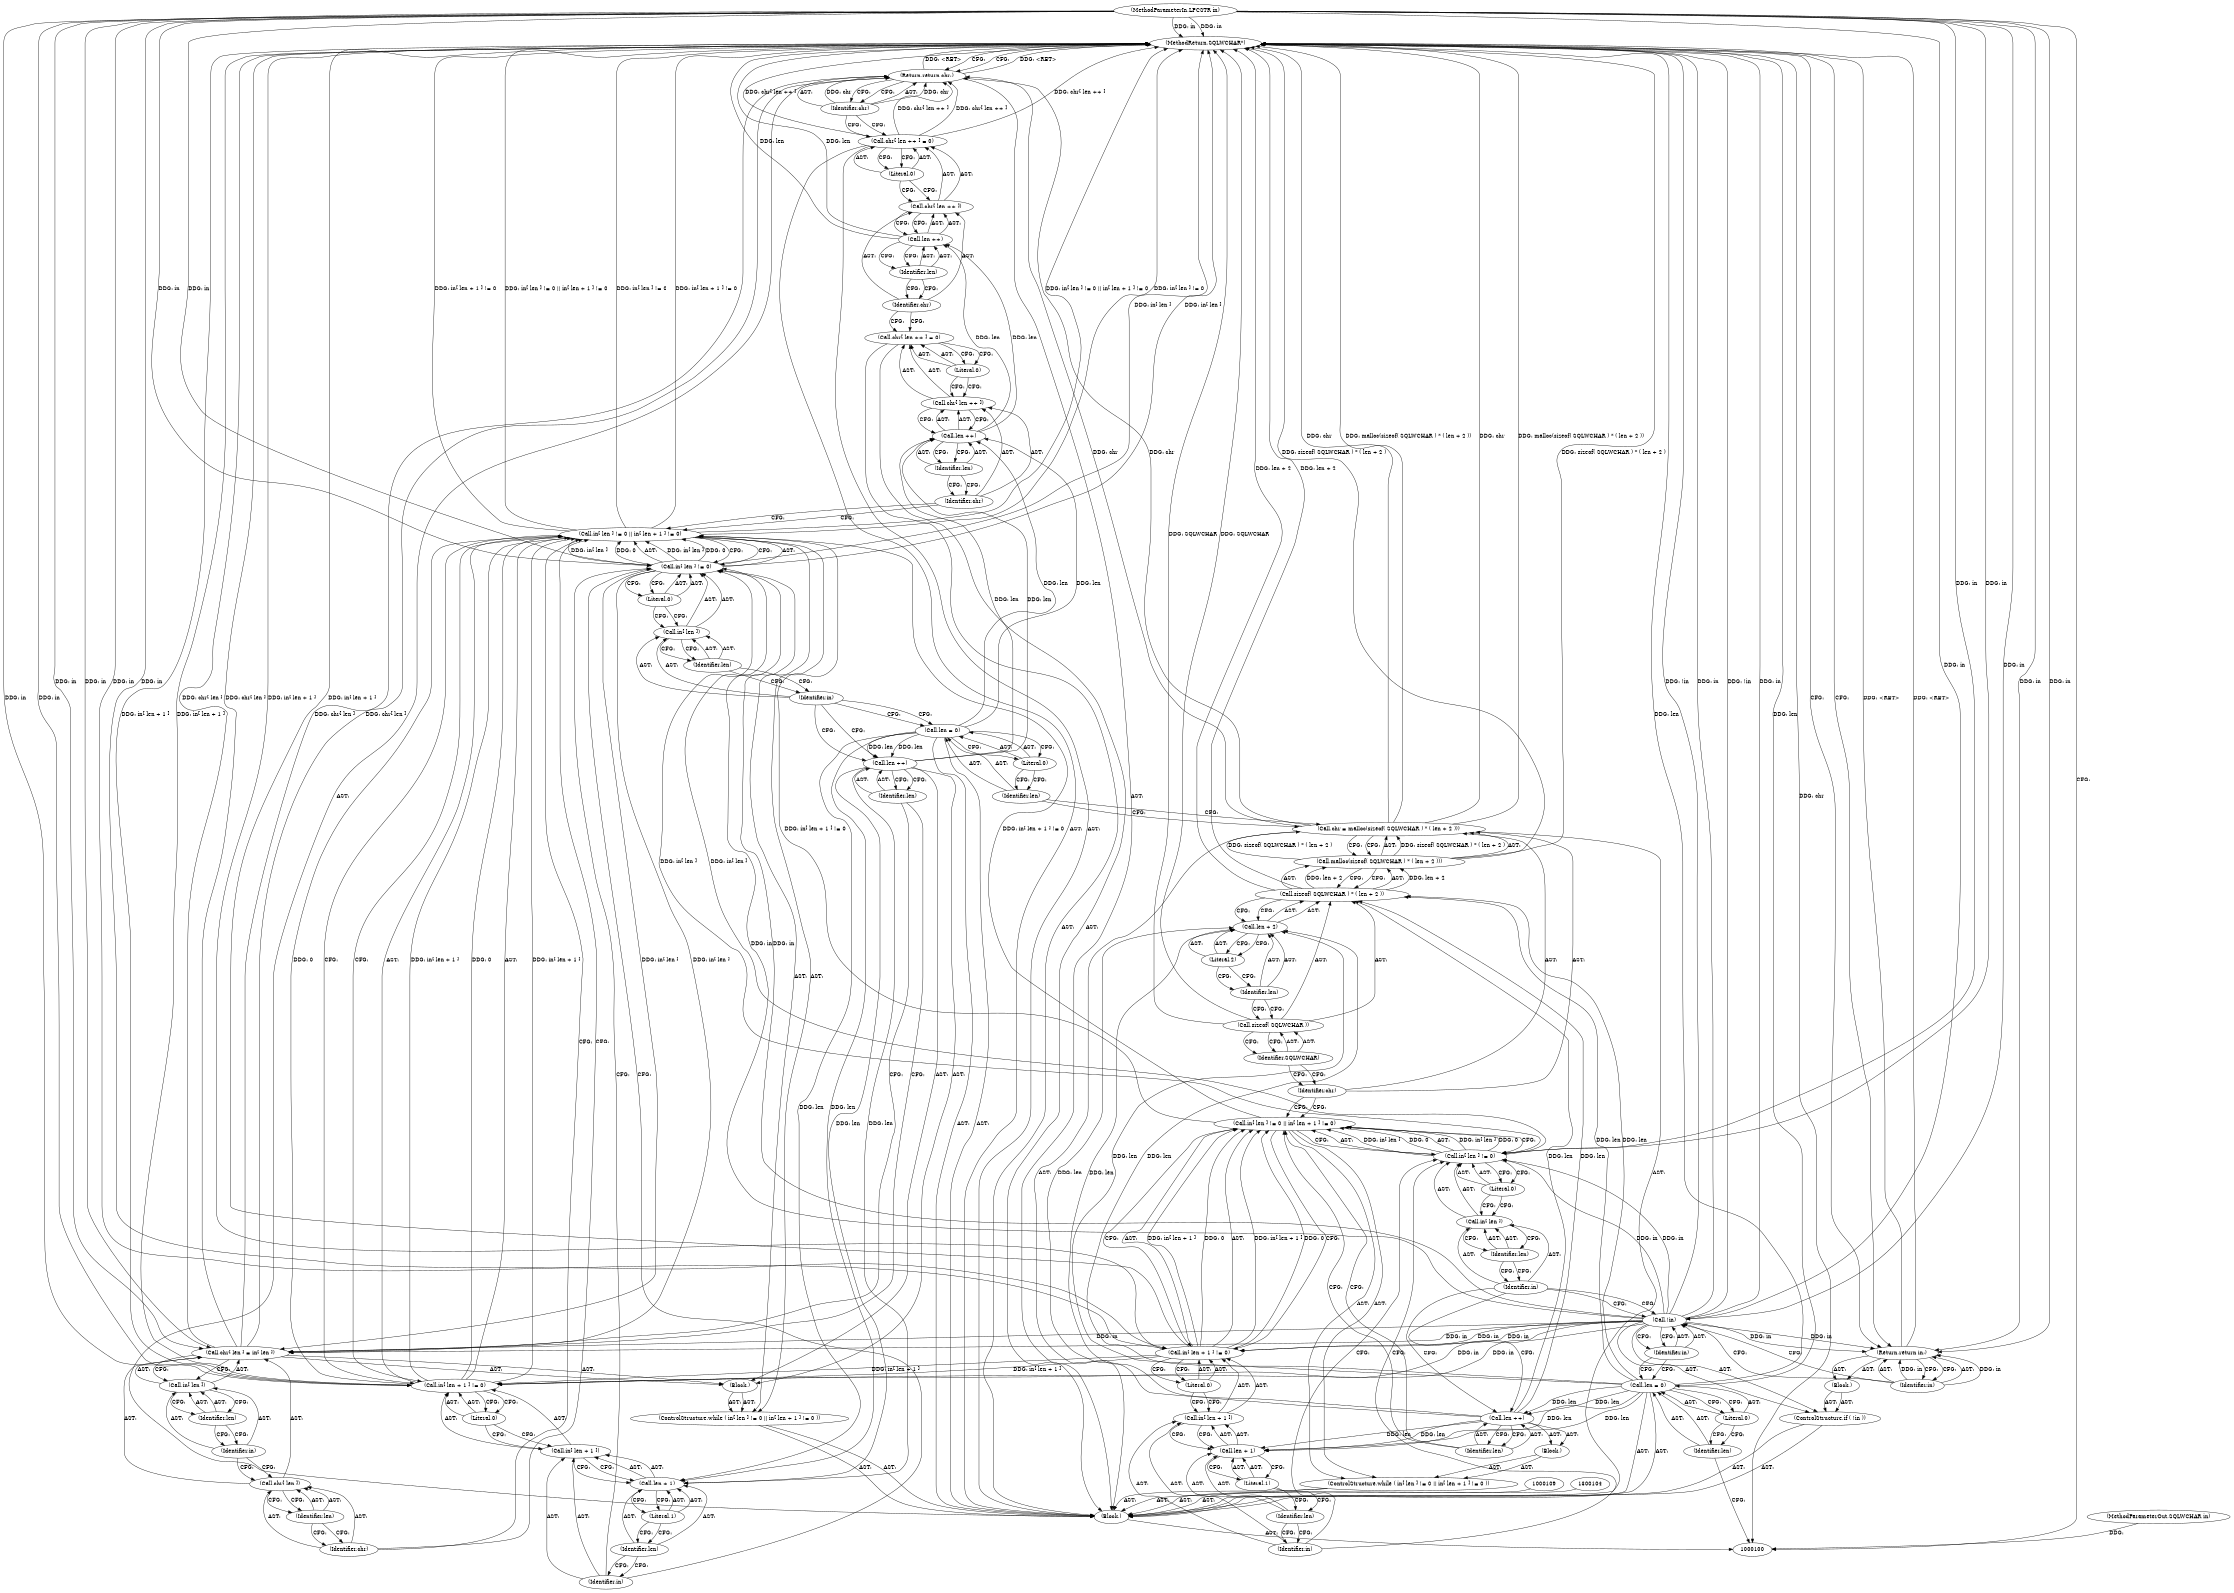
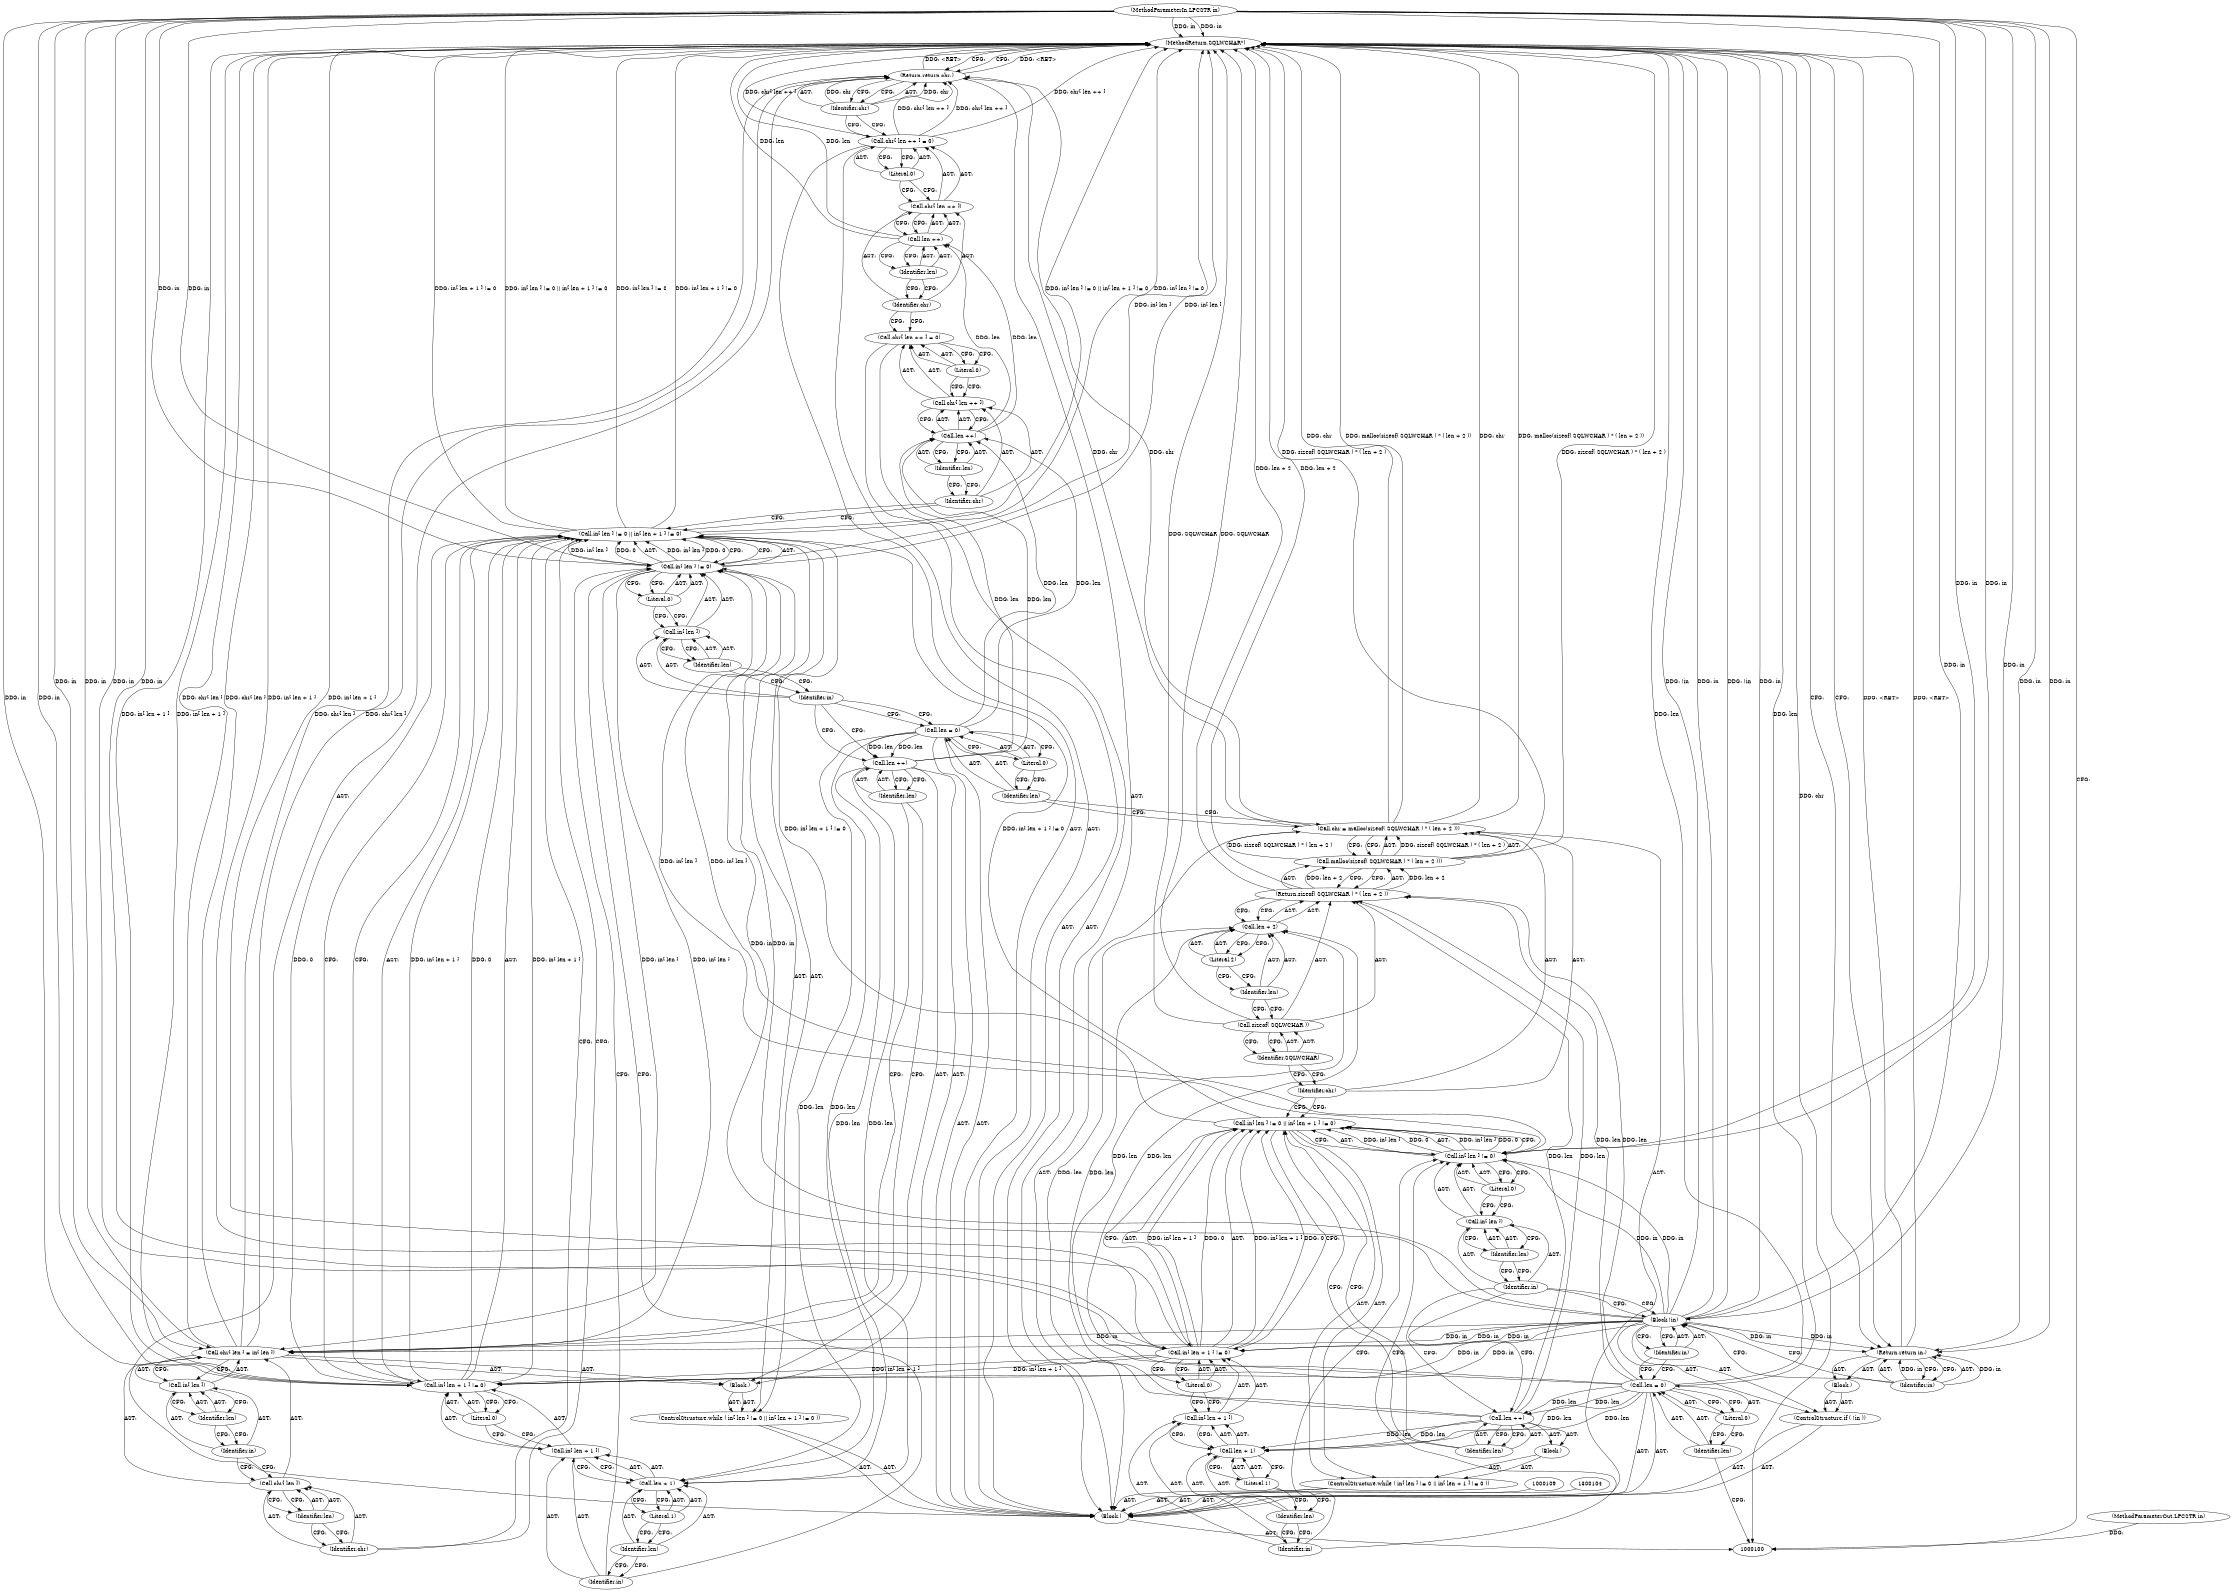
(1332, 895) -> (1332, 895)
(1664, 1320) -> (1664, 1320)
(2159, 1517) -> (2159, 1517)
